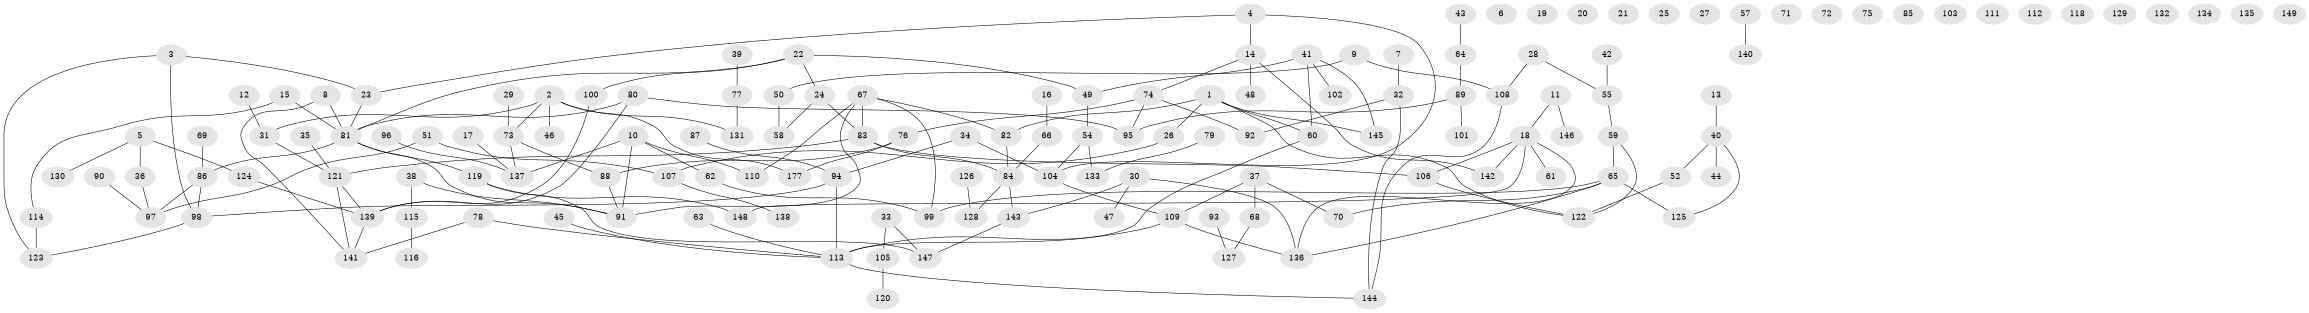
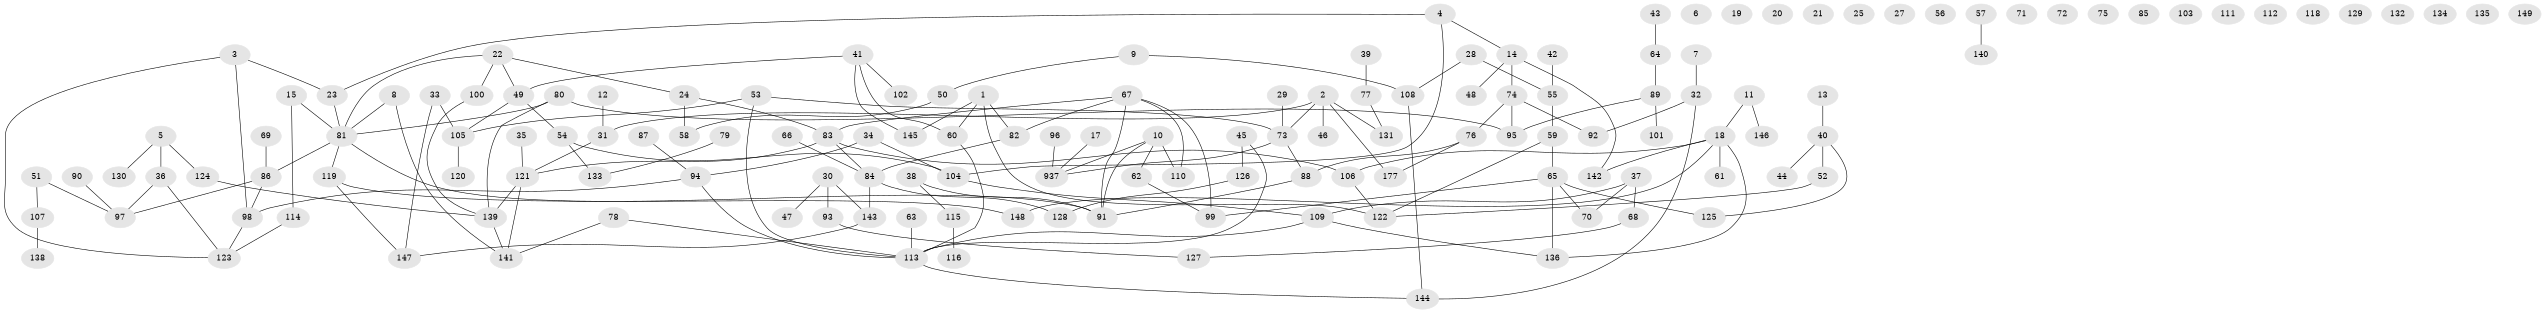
none -> (1940, 14)
none -> (756, 96)
(1047, 96) -> none
none -> (495, 111)
(1169, 136) -> none
none -> (1242, 157)
(517, 177) -> (1052, 177)
(1249, 196) -> (828, 193)
none -> (192, 218)
